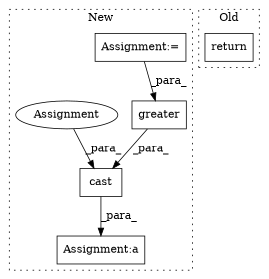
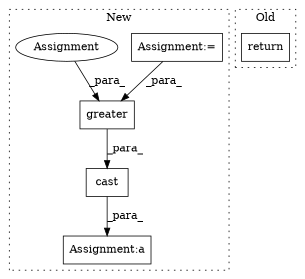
(82, 145) -> (85, 78)
